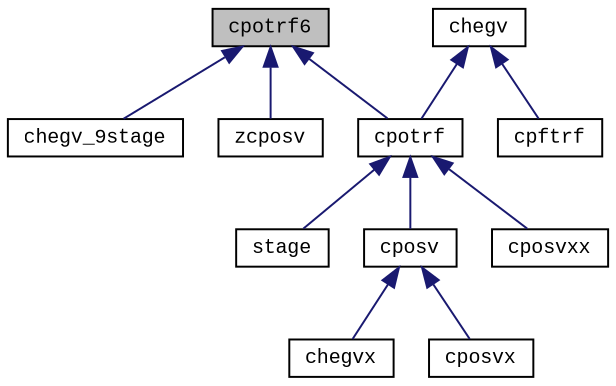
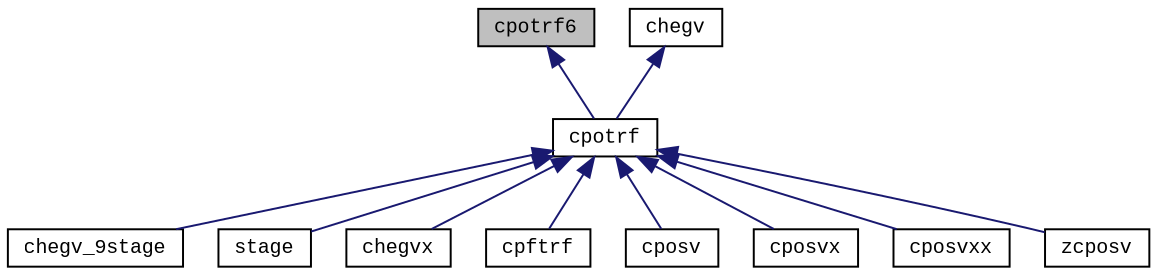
(174, 88) -> (355, 192)
(520, 91) -> (566, 201)
(271, 93) -> (861, 191)
(370, 312) -> (493, 197)
(451, 312) -> (714, 198)
